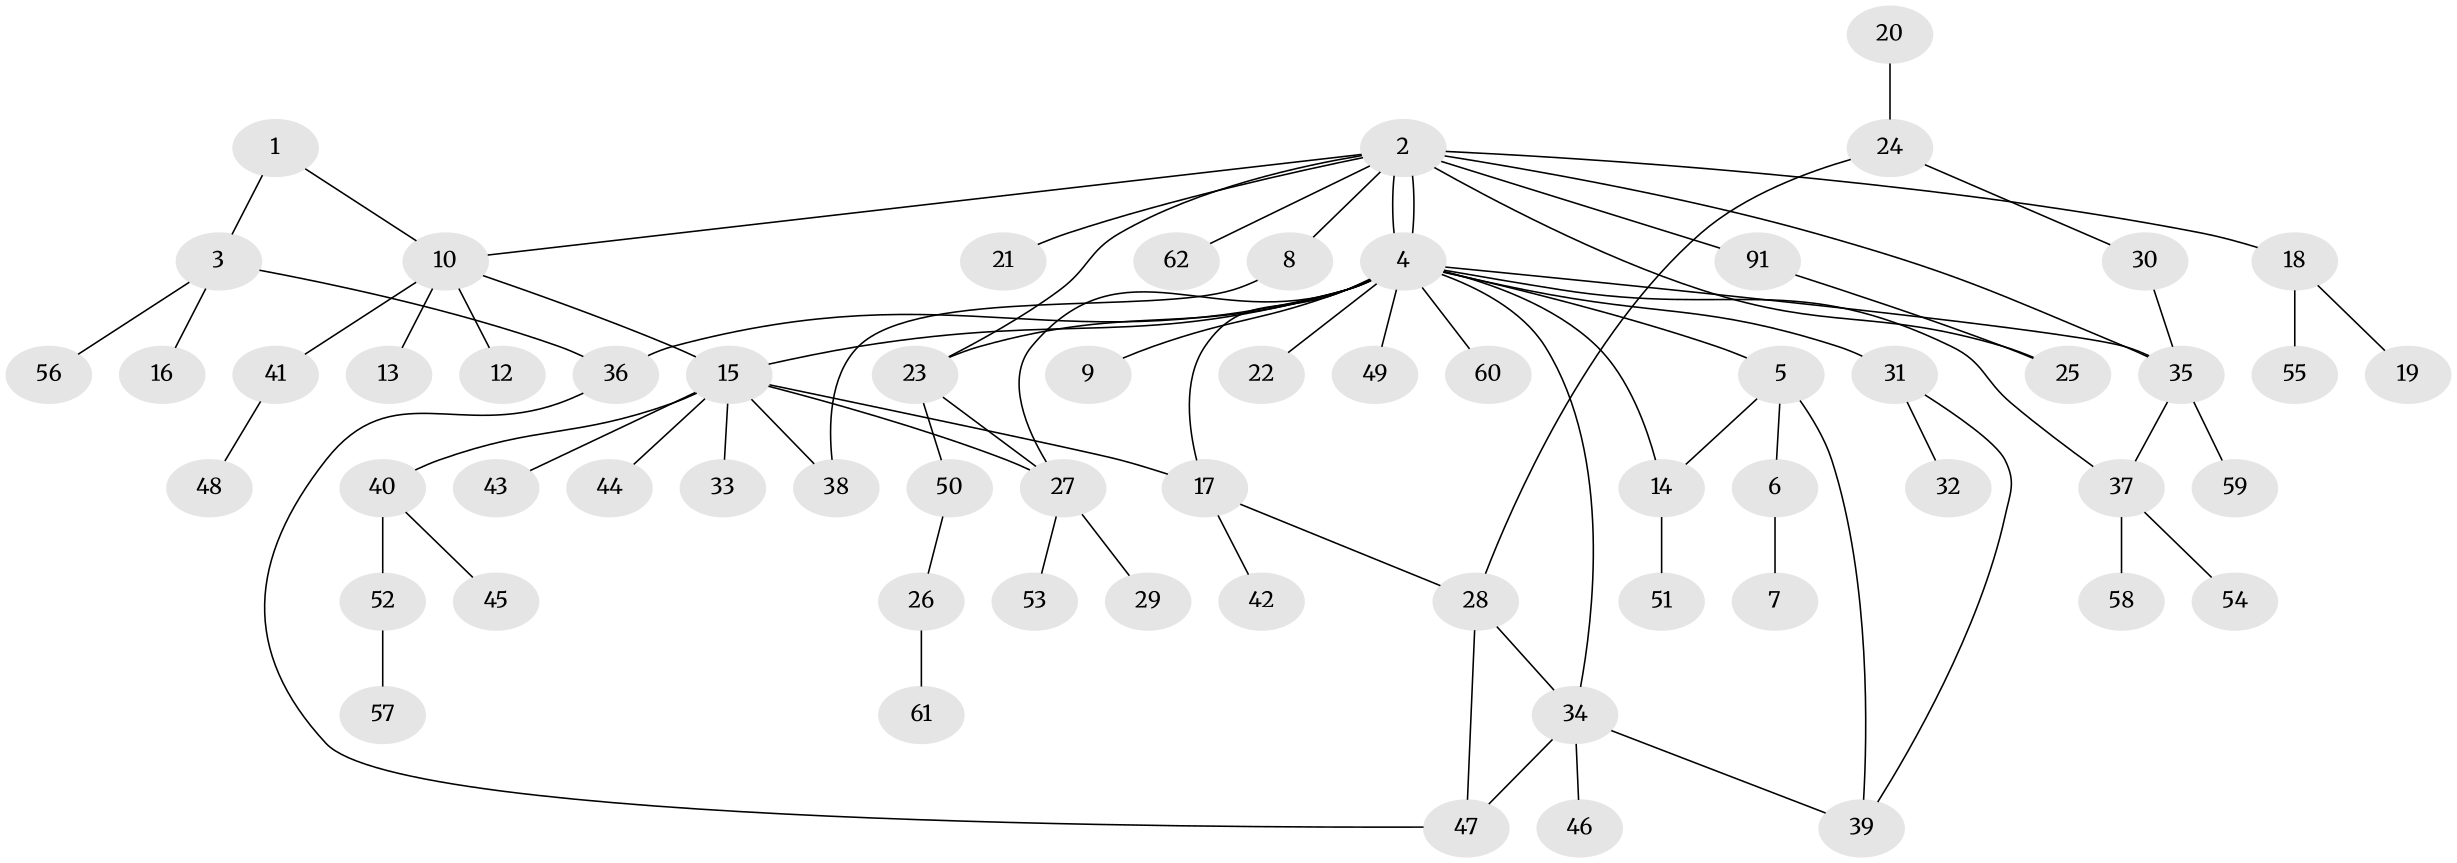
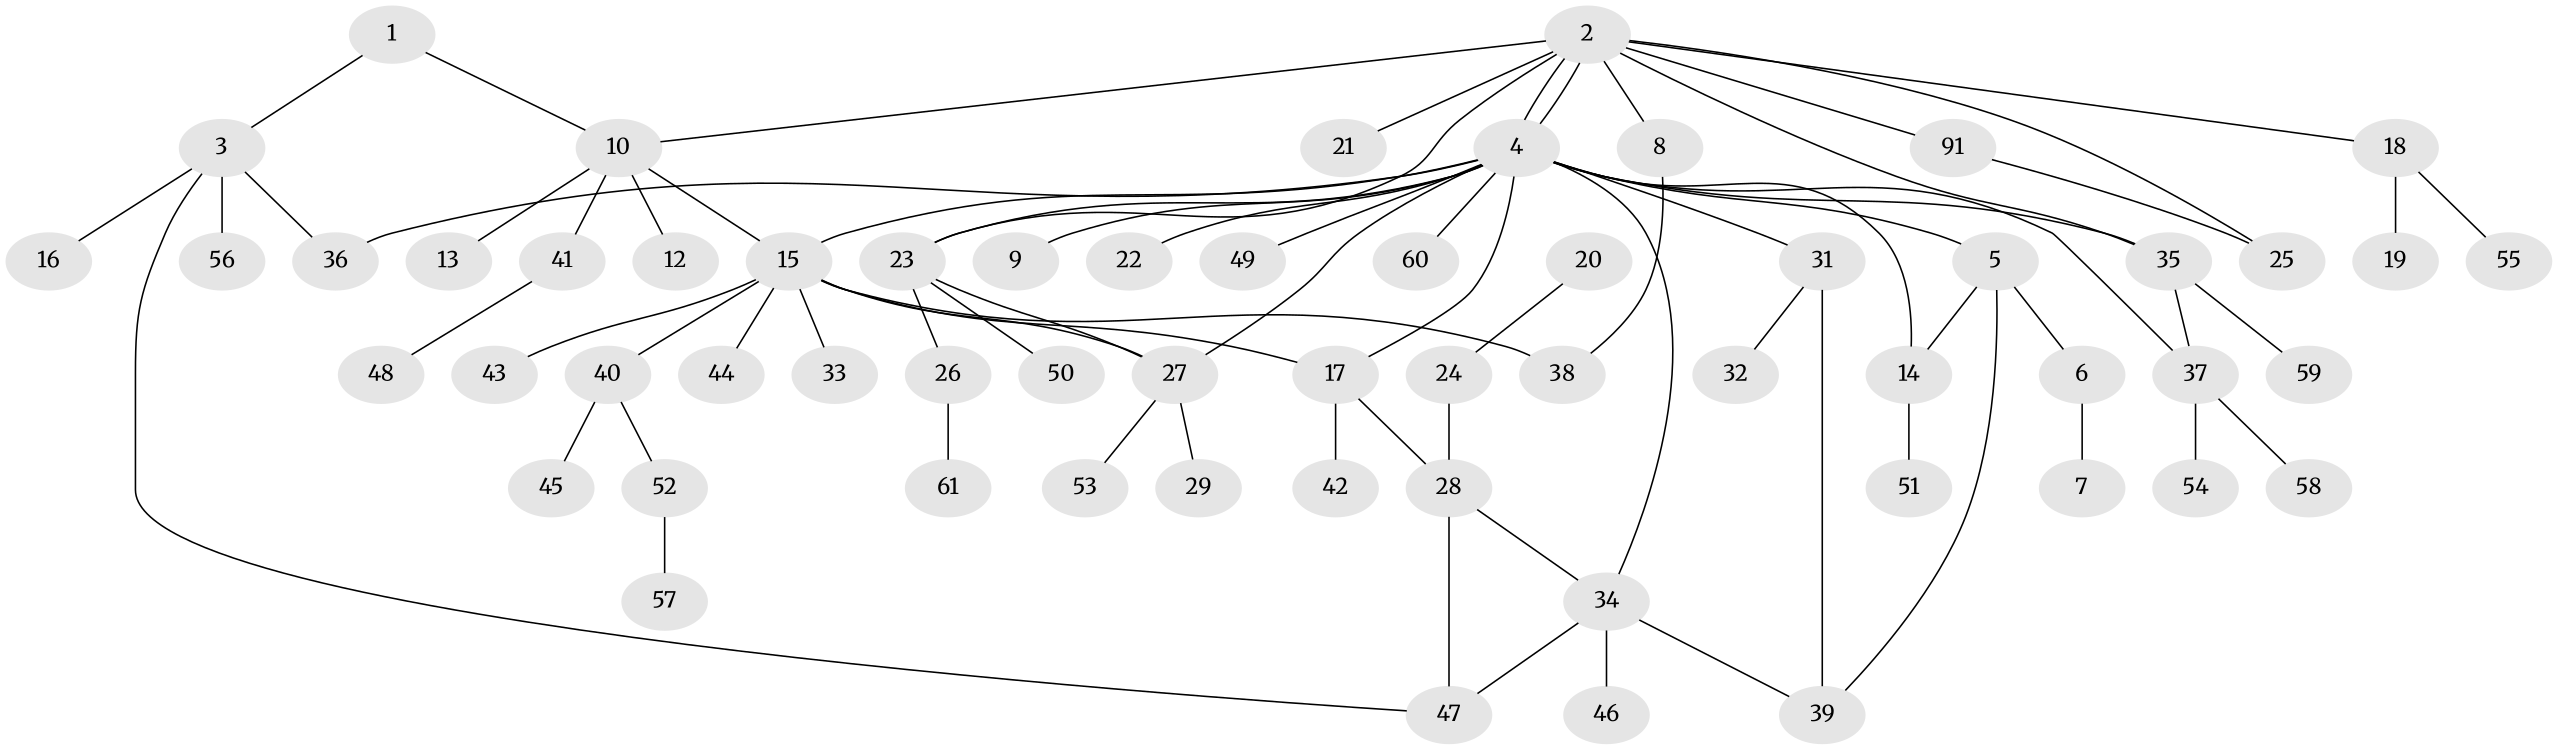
(1177, 261) -> none
(2145, 261) -> none
(936, 545) -> (927, 321)
(576, 798) -> (592, 631)
